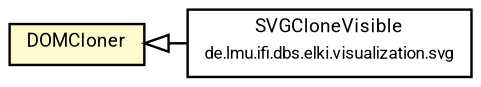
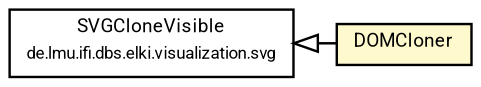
(178, 43) -> (327, 43)
